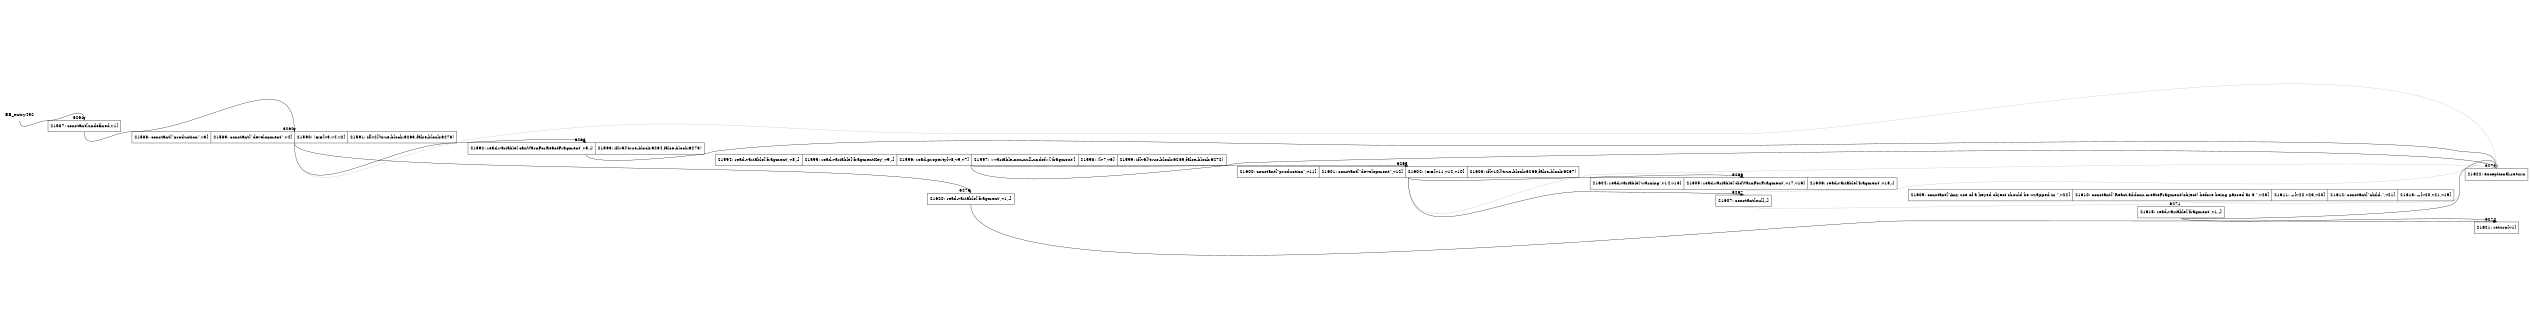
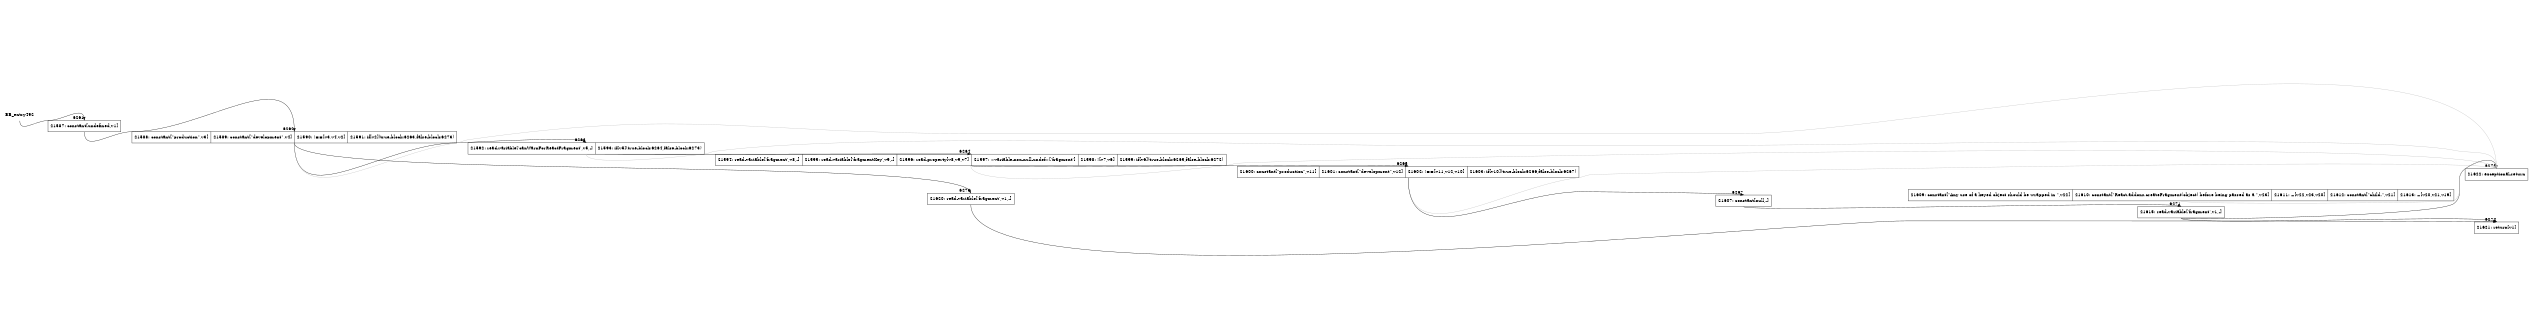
(1543, 145) -> (1543, 145)
(1731, 153) -> (1731, 153)
none -> (777, 154)
(1744, 183) -> none
(1961, 207) -> (1961, 207)
